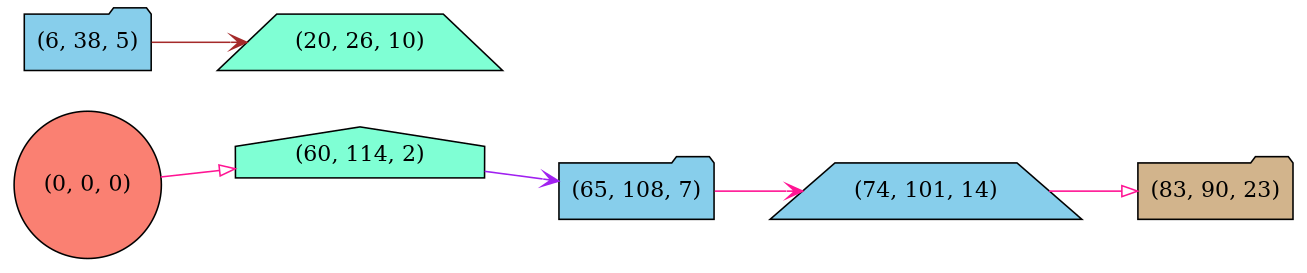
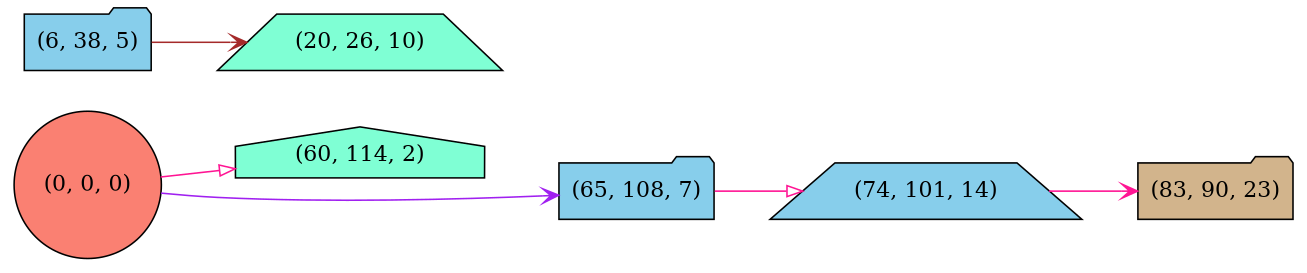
(514, 175) -> (352, 200)
(751, 191) -> (751, 191)
(1085, 191) -> (1085, 191)
